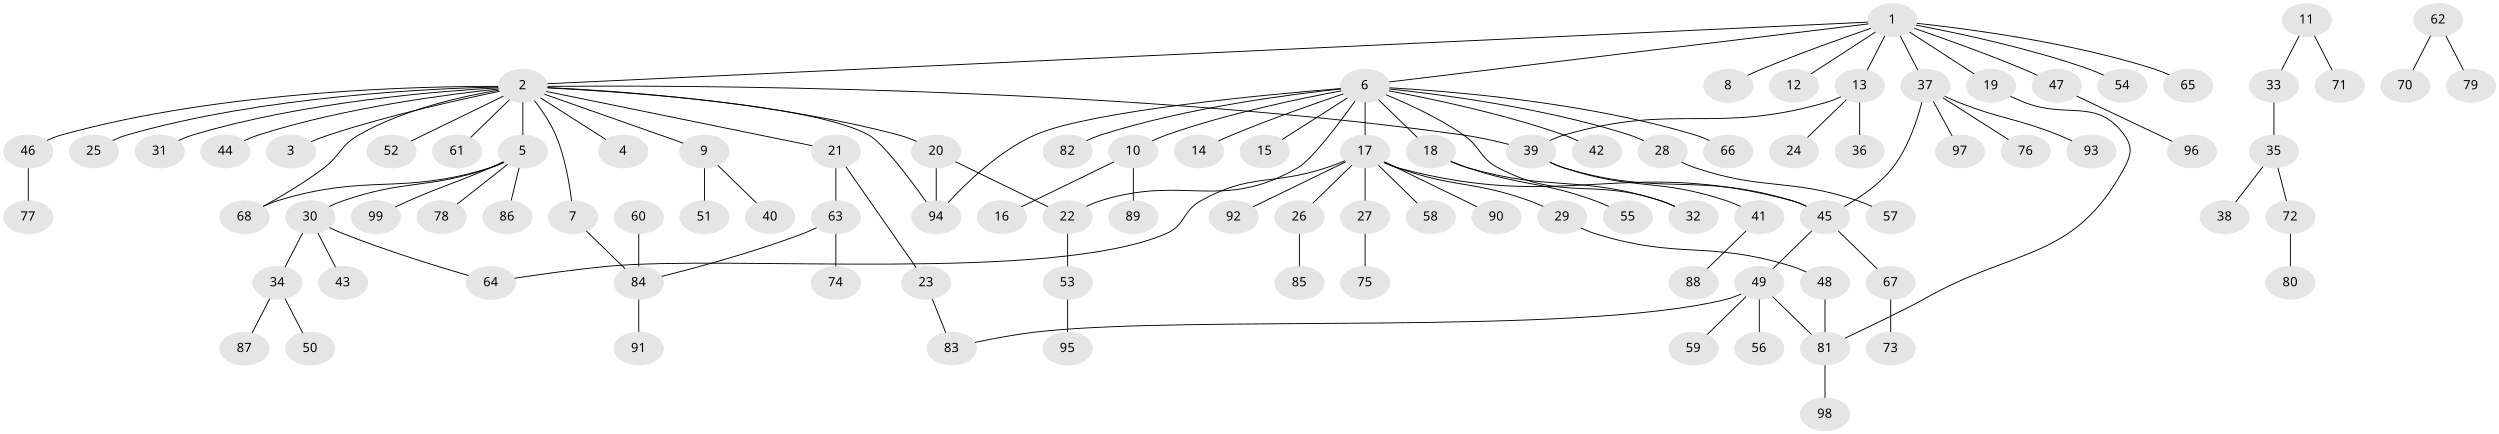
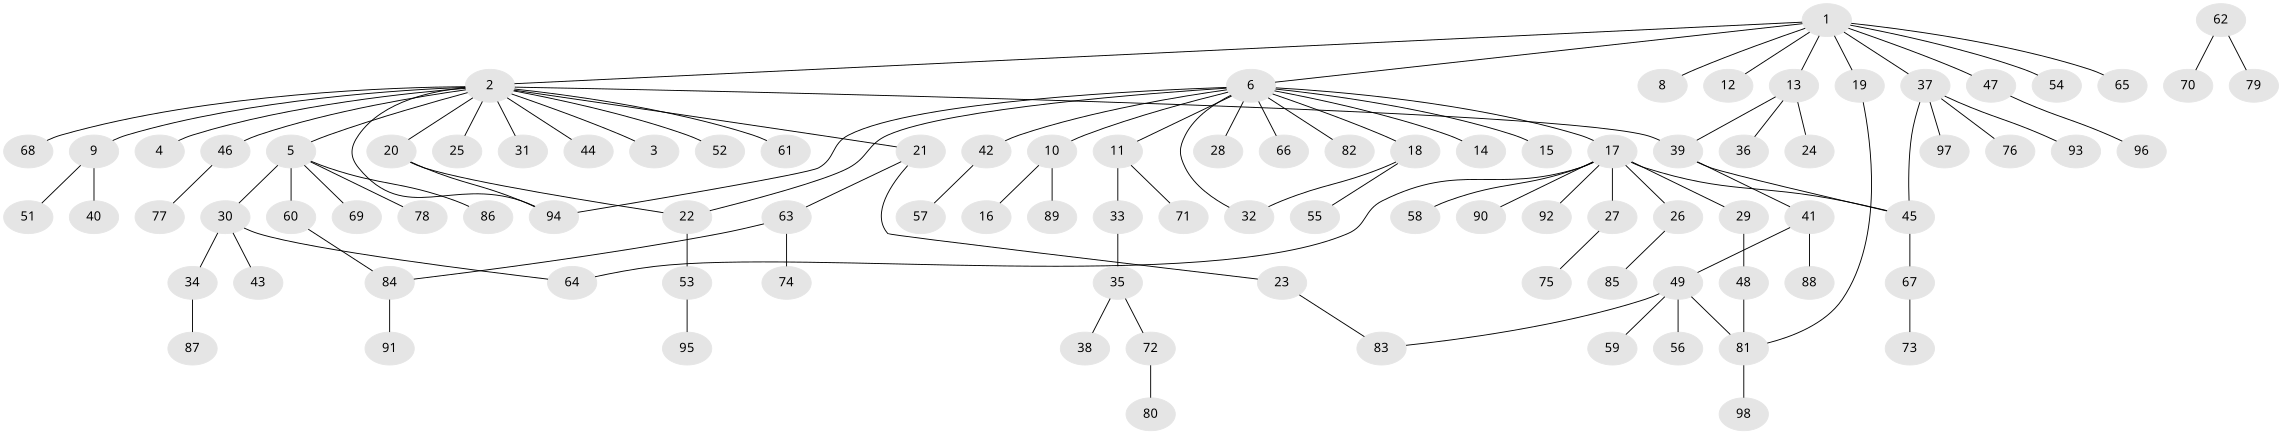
none -> (1184, 119)
(1777, 184) -> (954, 184)
(378, 185) -> (291, 184)
(376, 217) -> (357, 217)
(573, 217) -> none
(1792, 250) -> (1751, 247)
(310, 349) -> none
